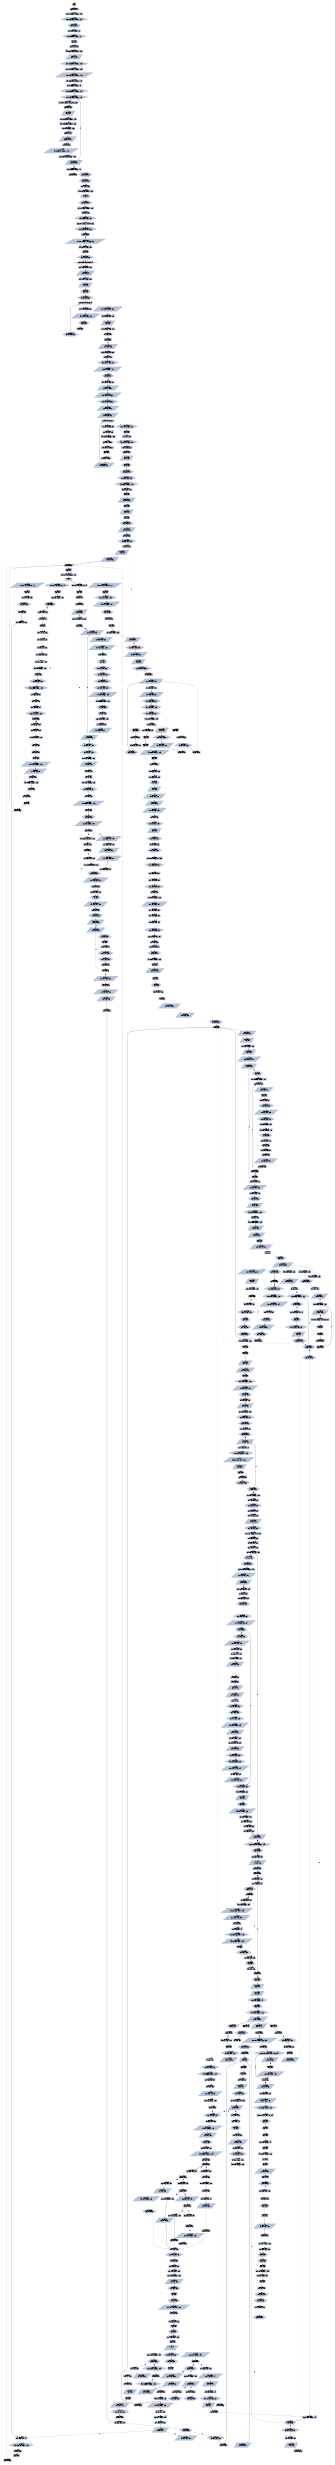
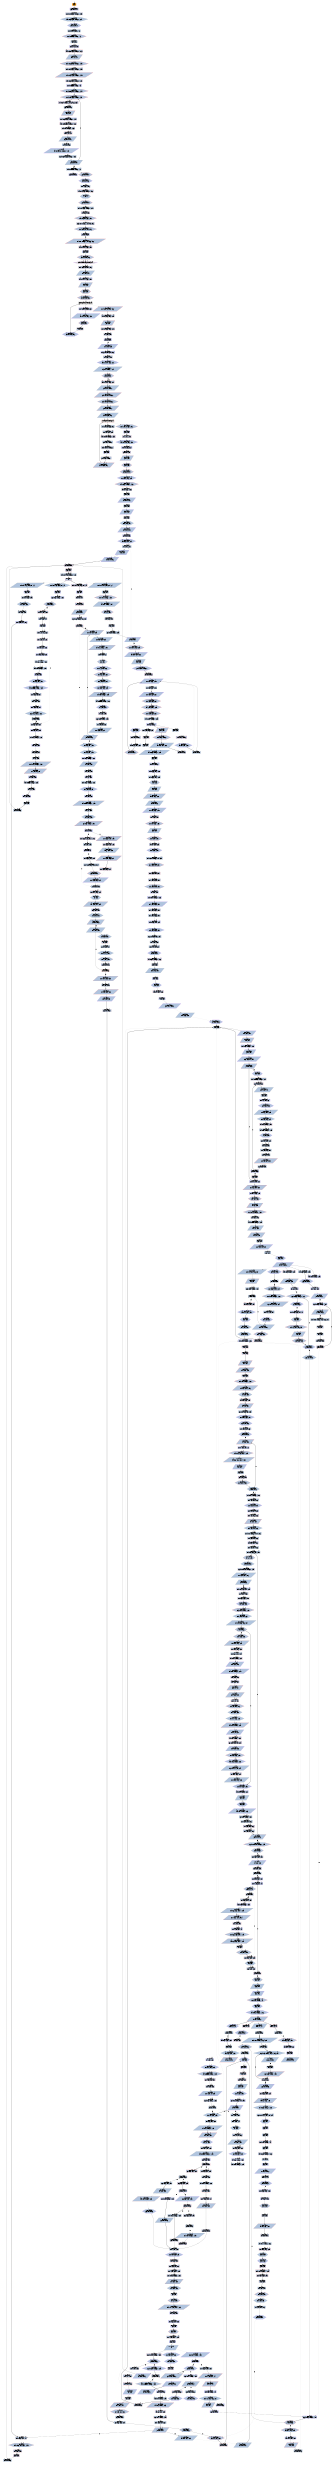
none -> (243, 1610)
none -> (235, 1671)
